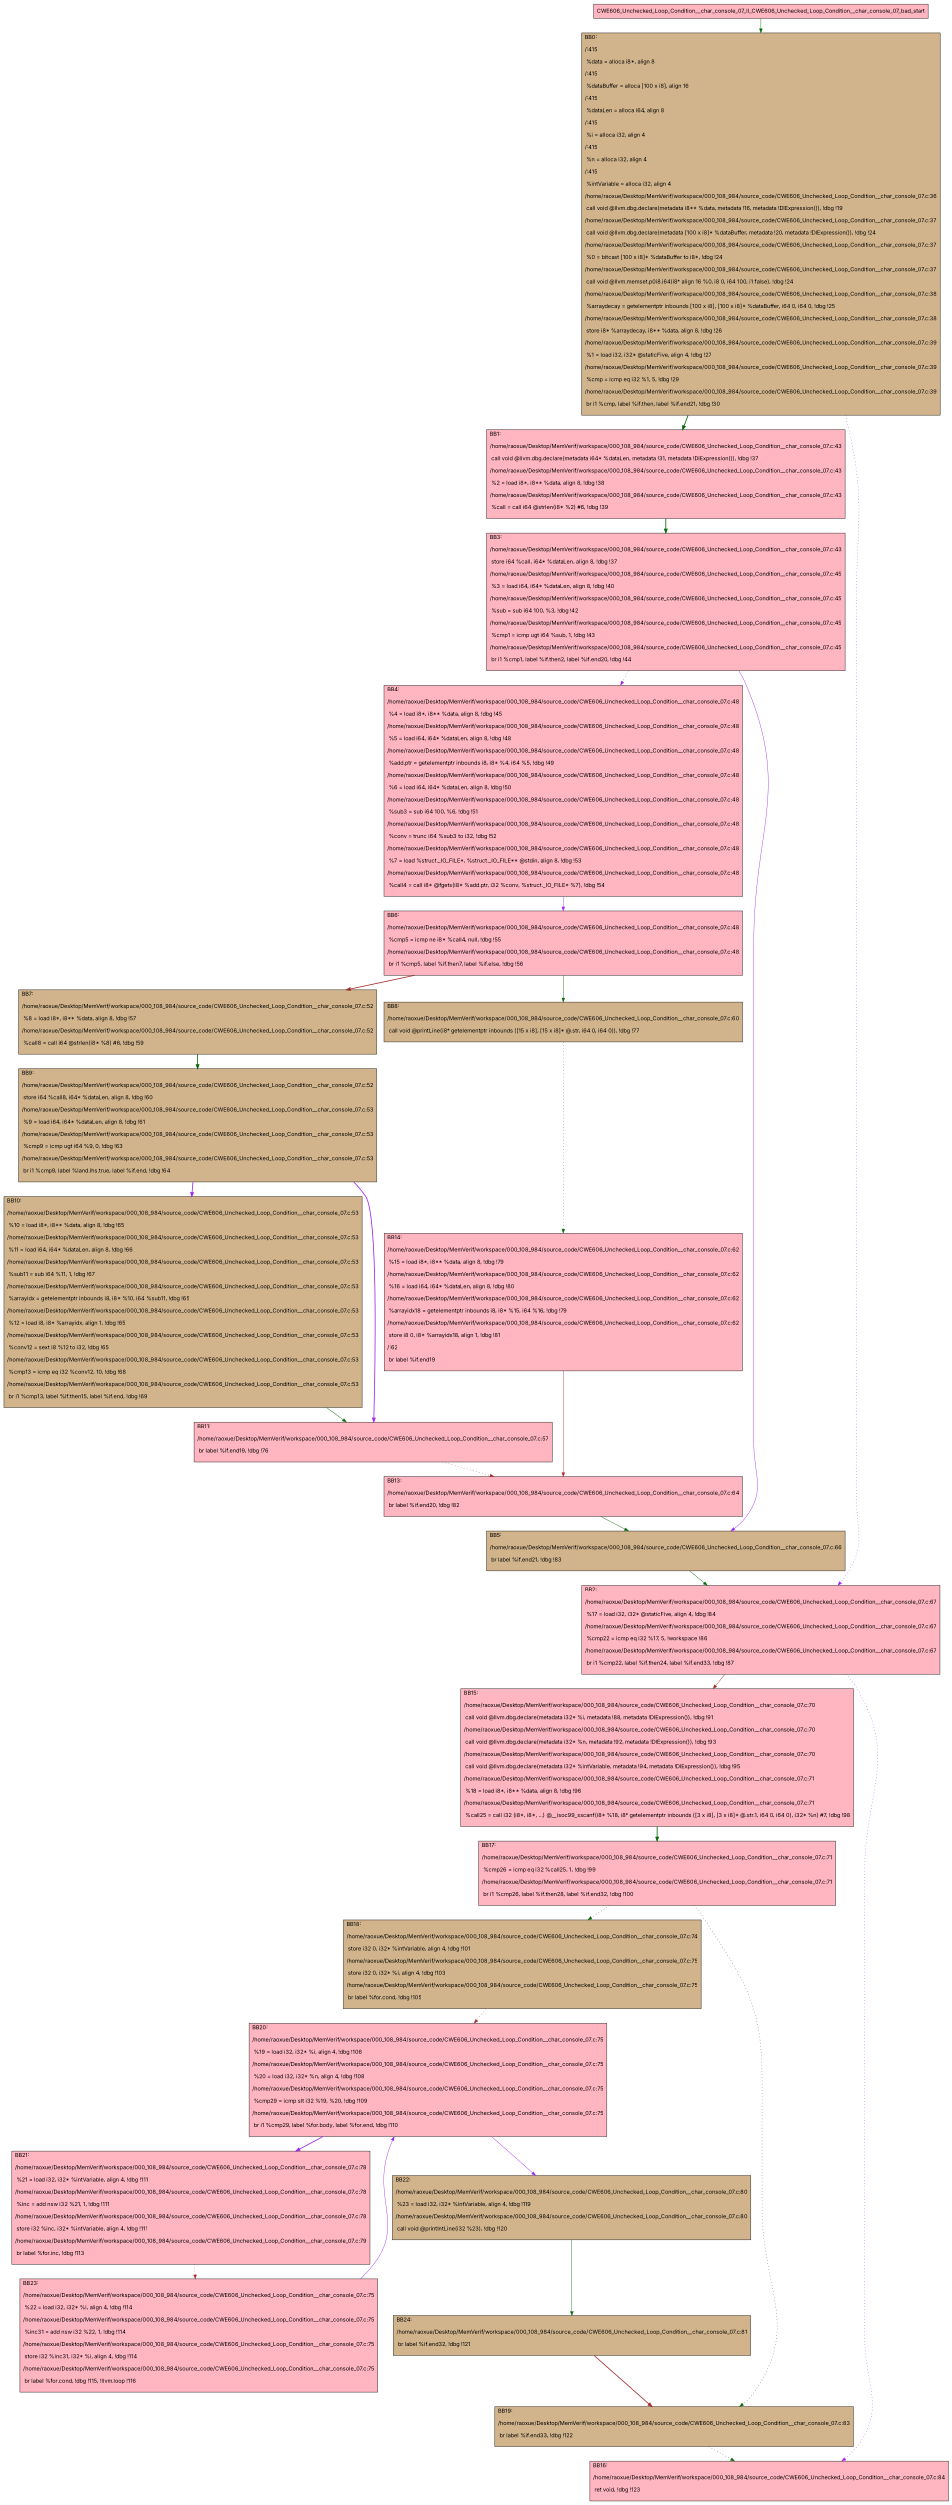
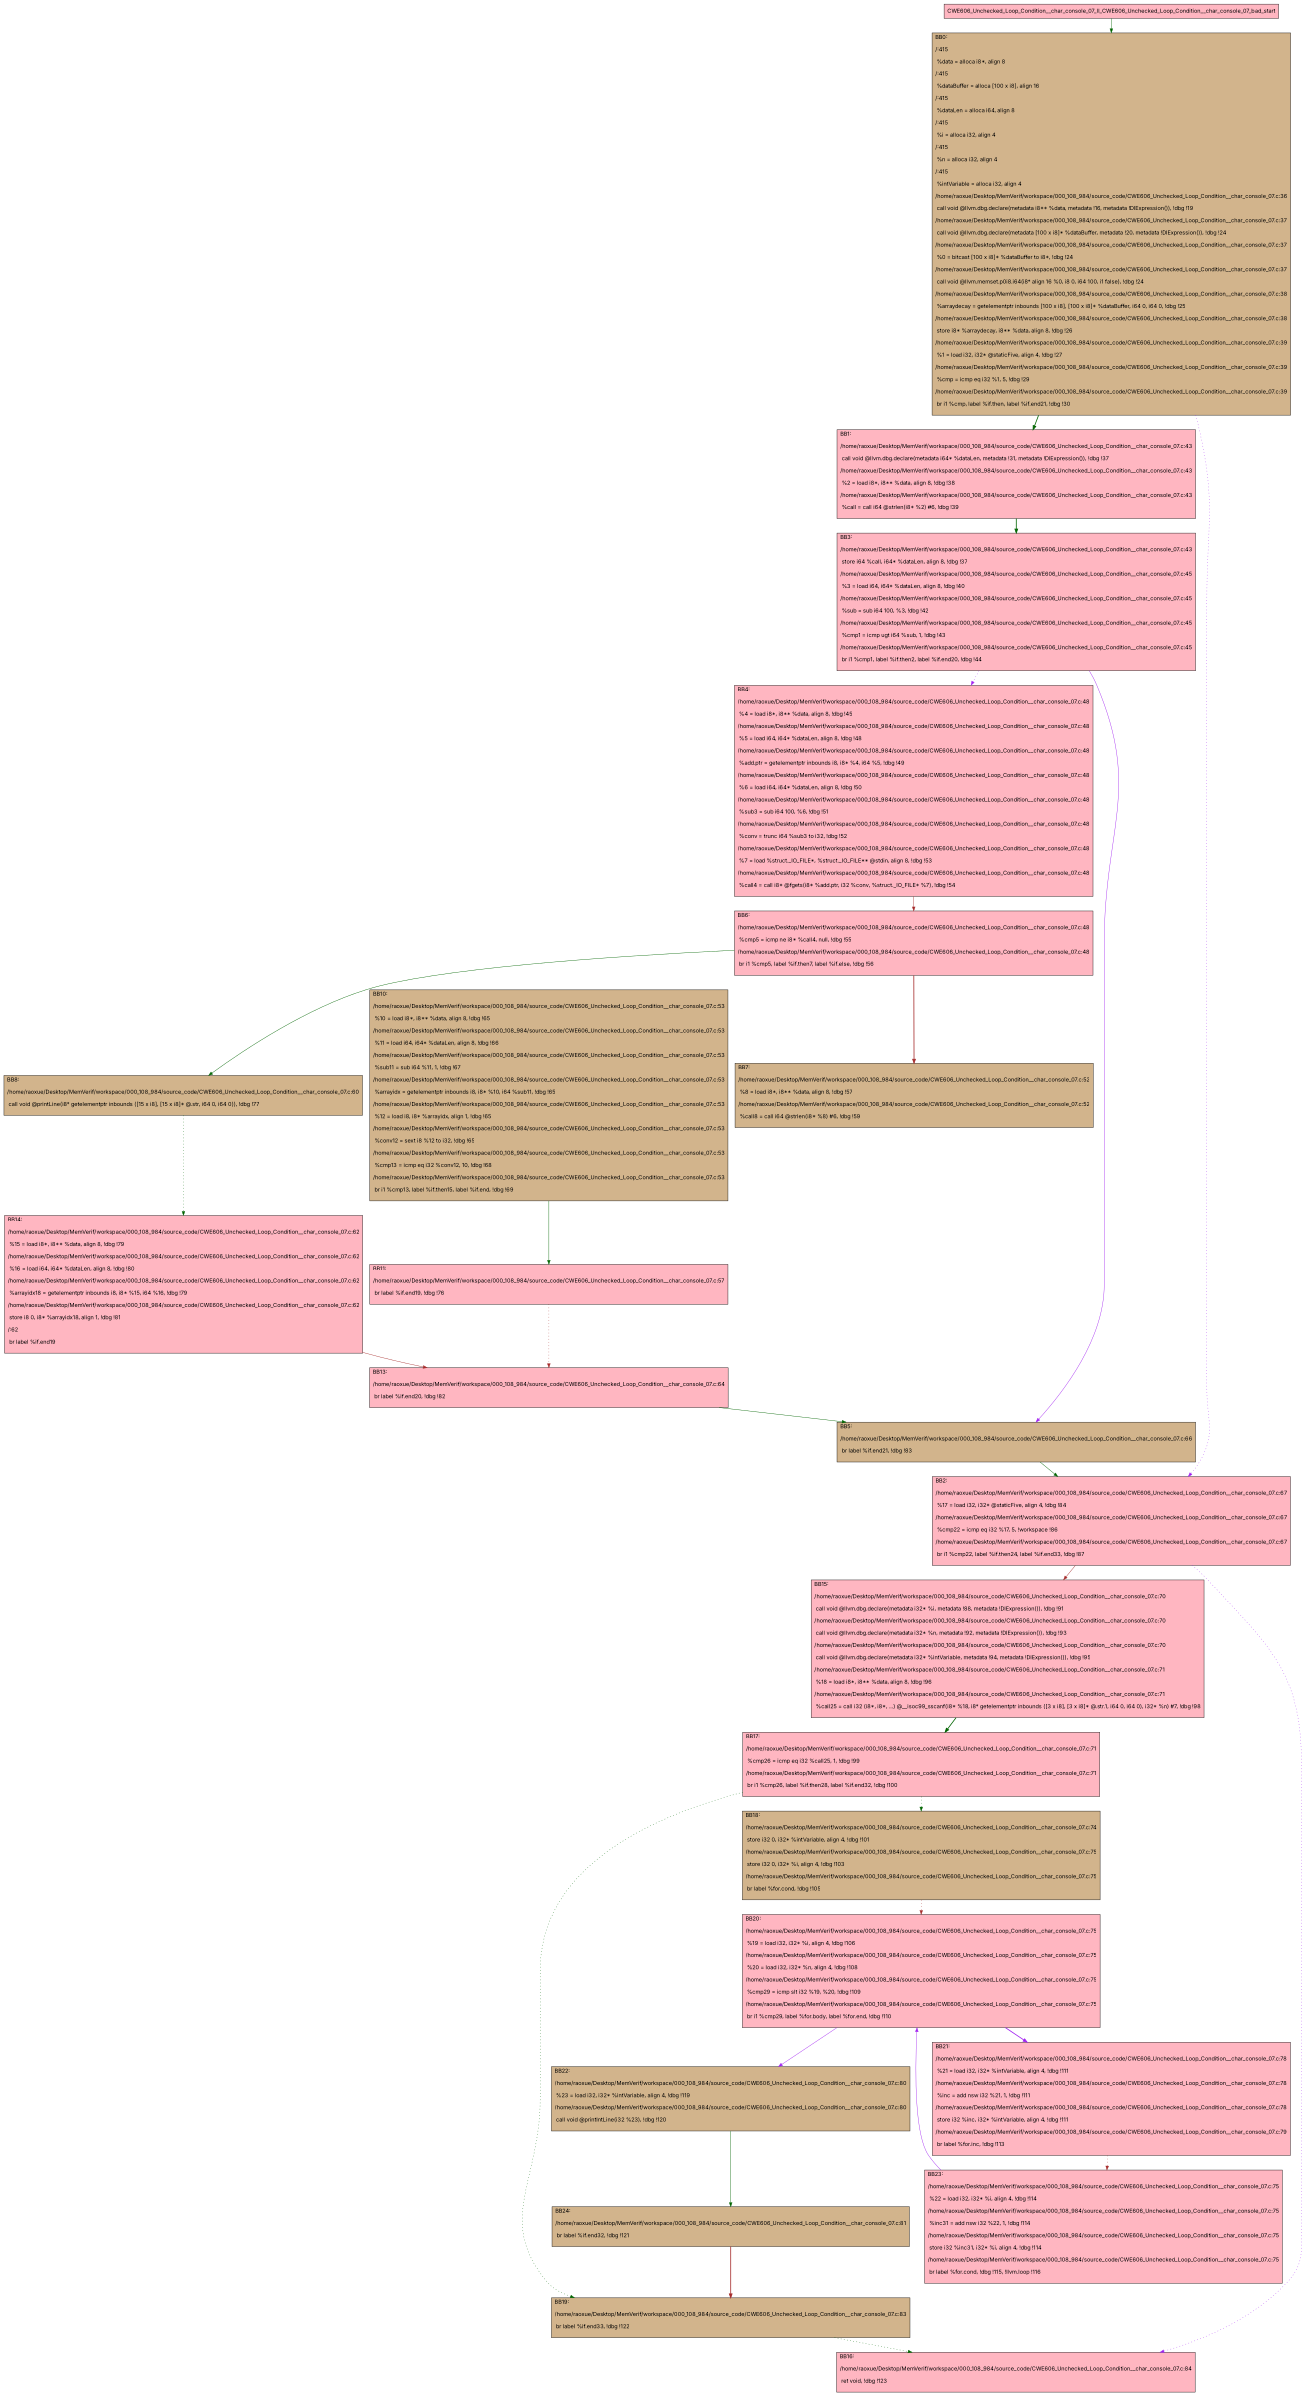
(563, 902) -> (914, 902)
(198, 1125) -> none
